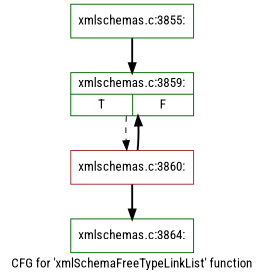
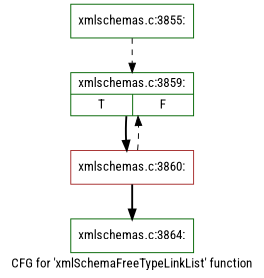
(132, 51) -> (132, 51)
(126, 128) -> (126, 128)
(138, 138) -> (138, 138)
